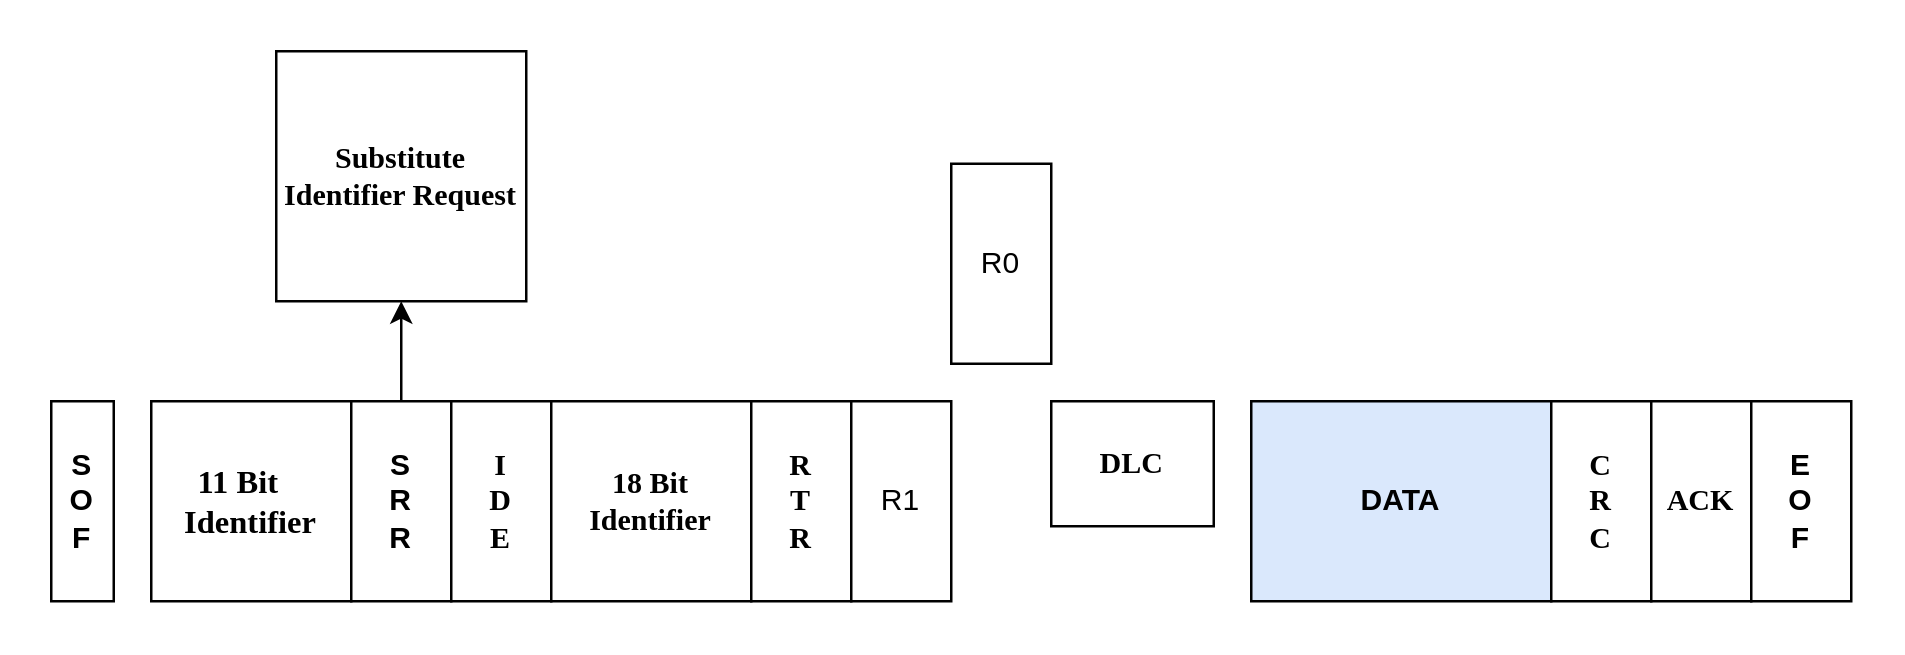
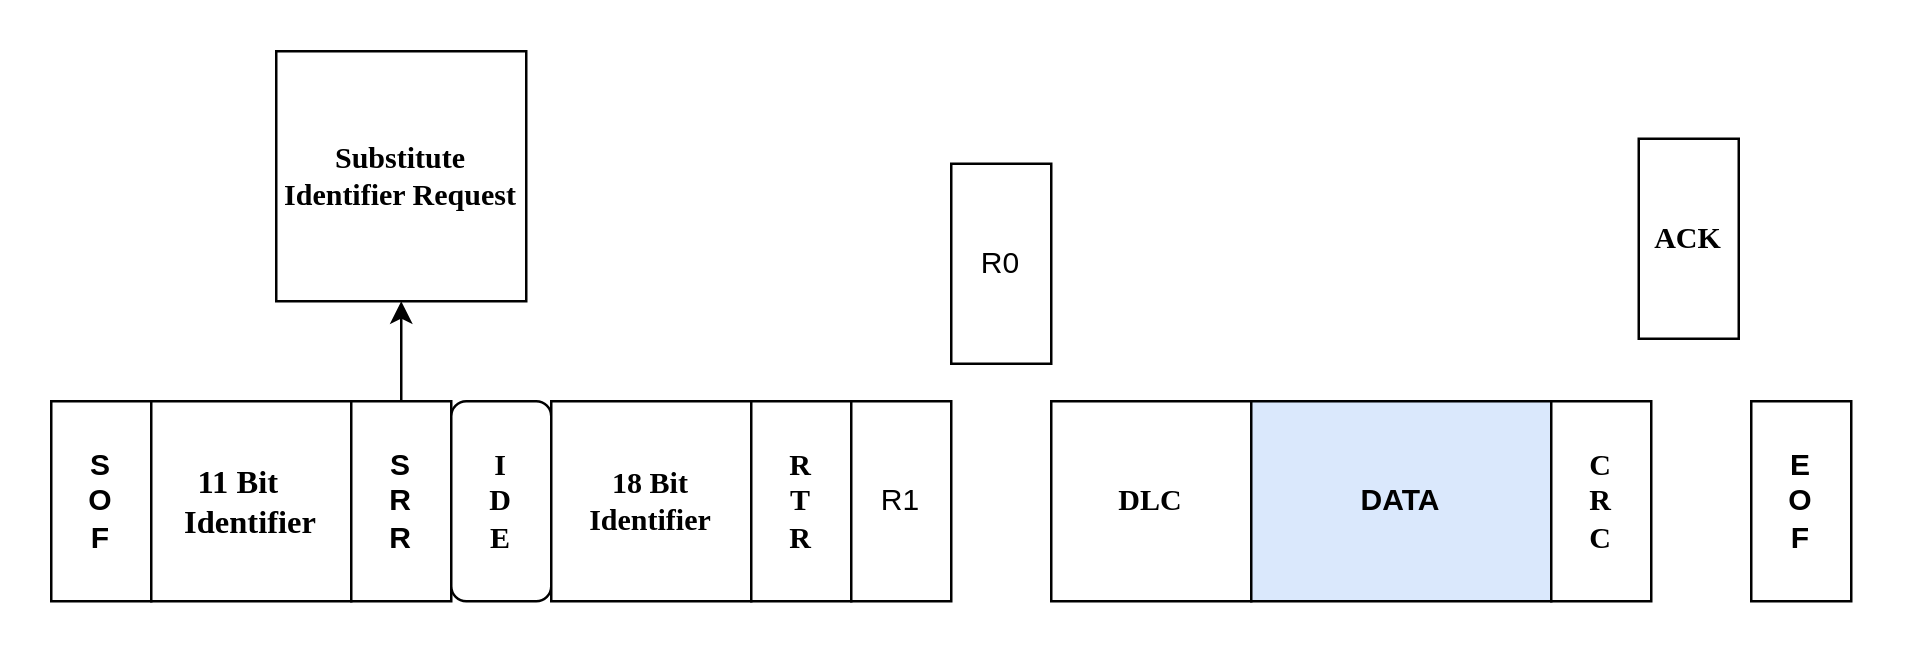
(1133, 464) -> (1151, 501)
(83, 501) -> (101, 501)
(501, 501) -> (501, 501)
(1701, 501) -> (1689, 239)
